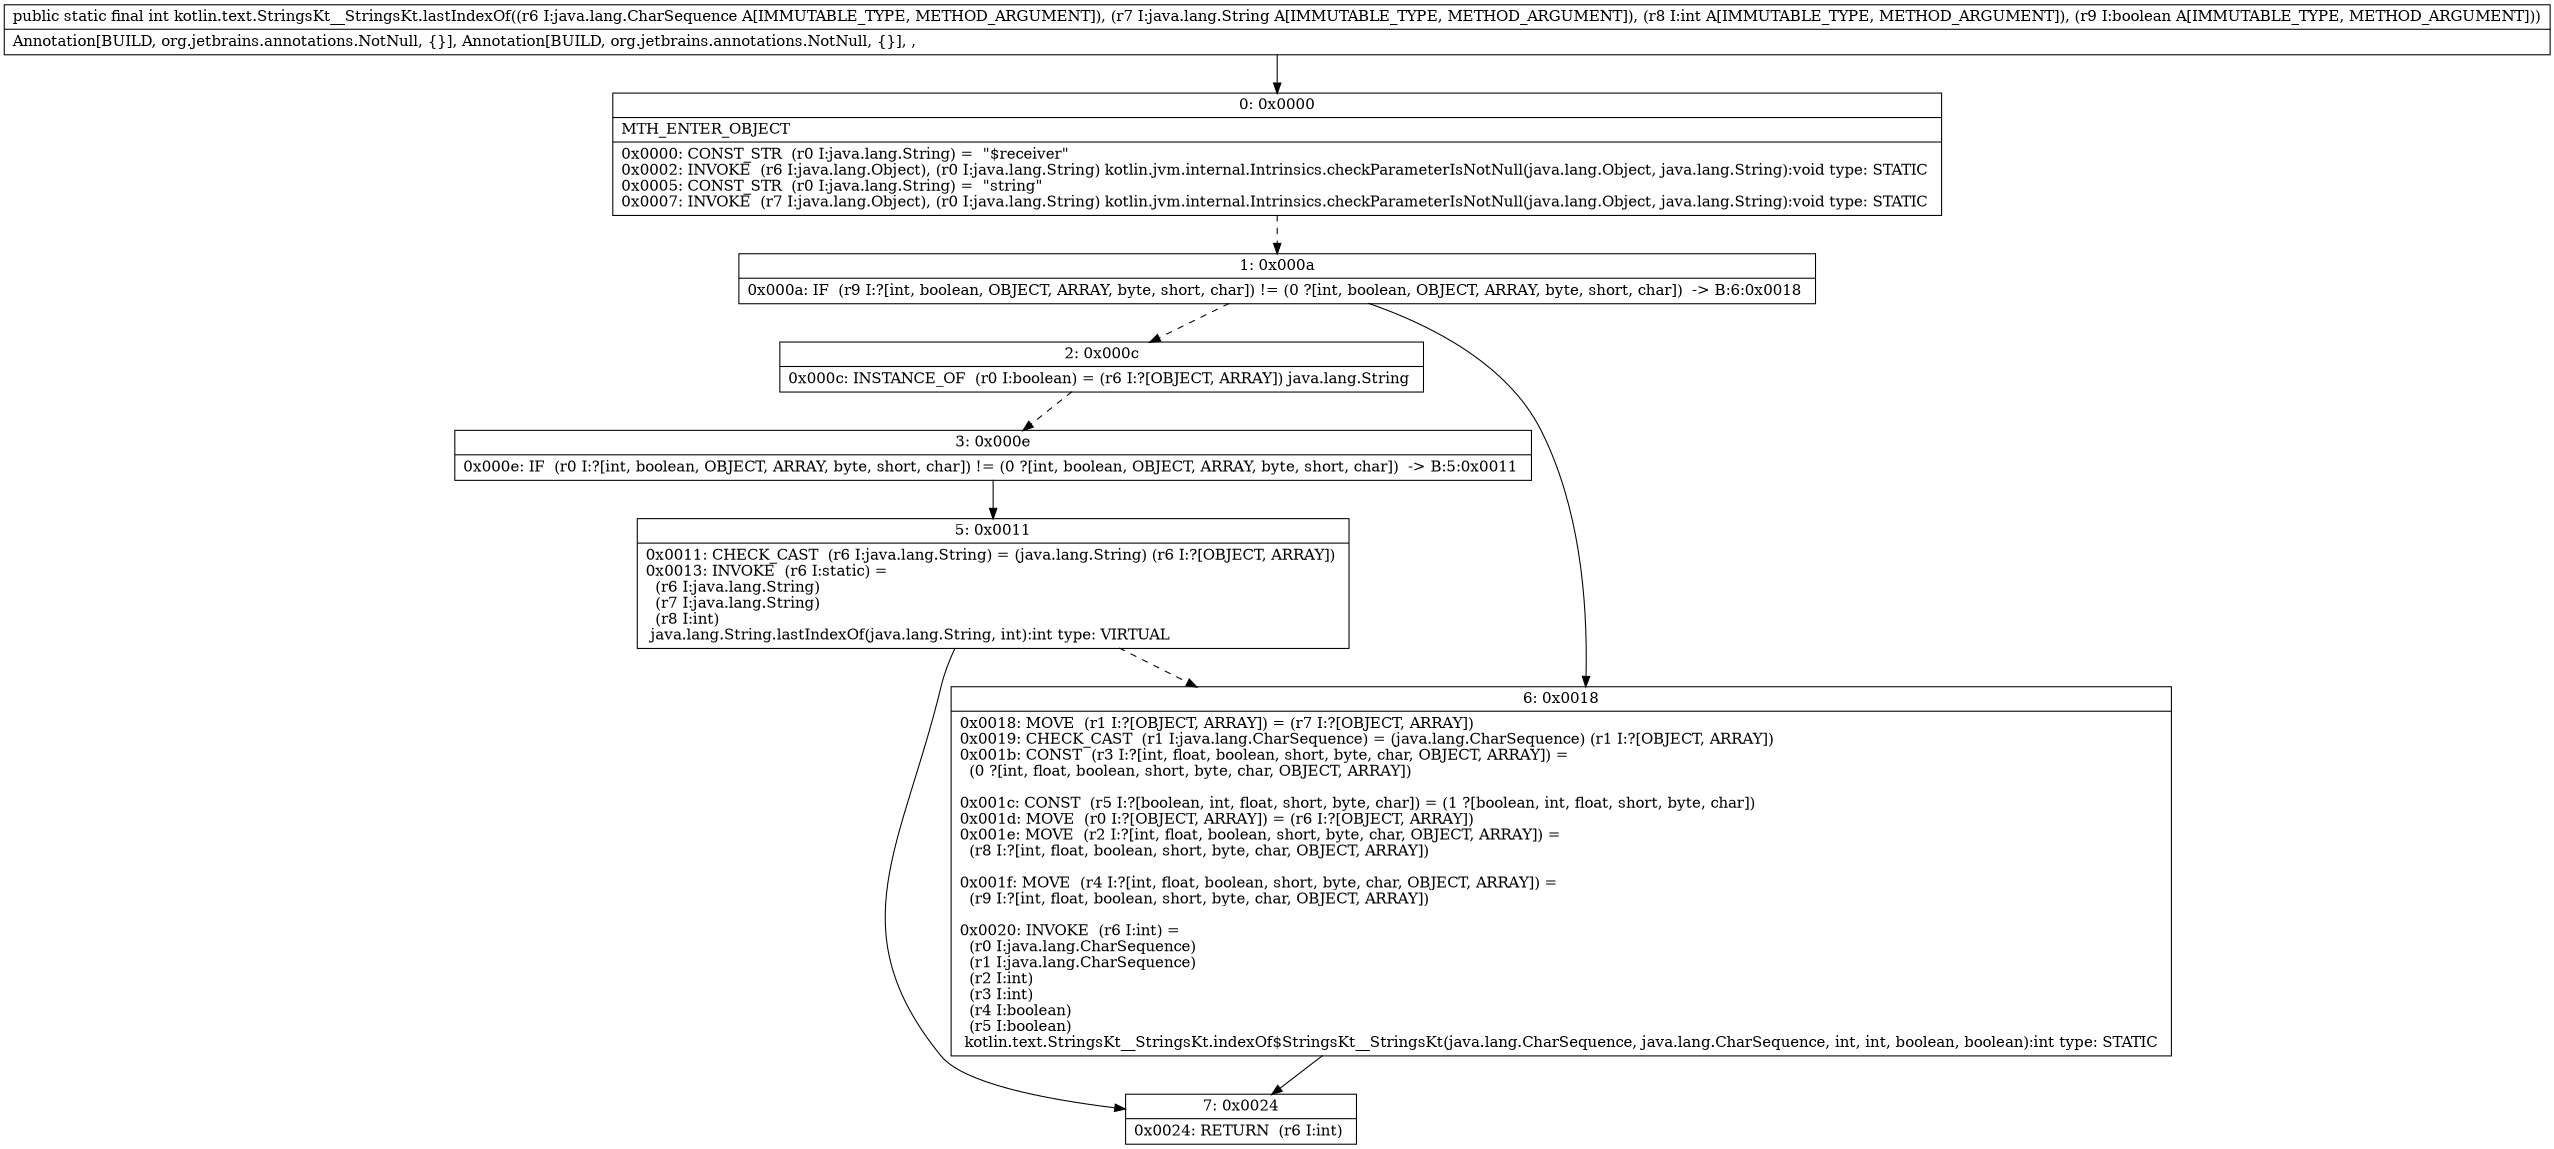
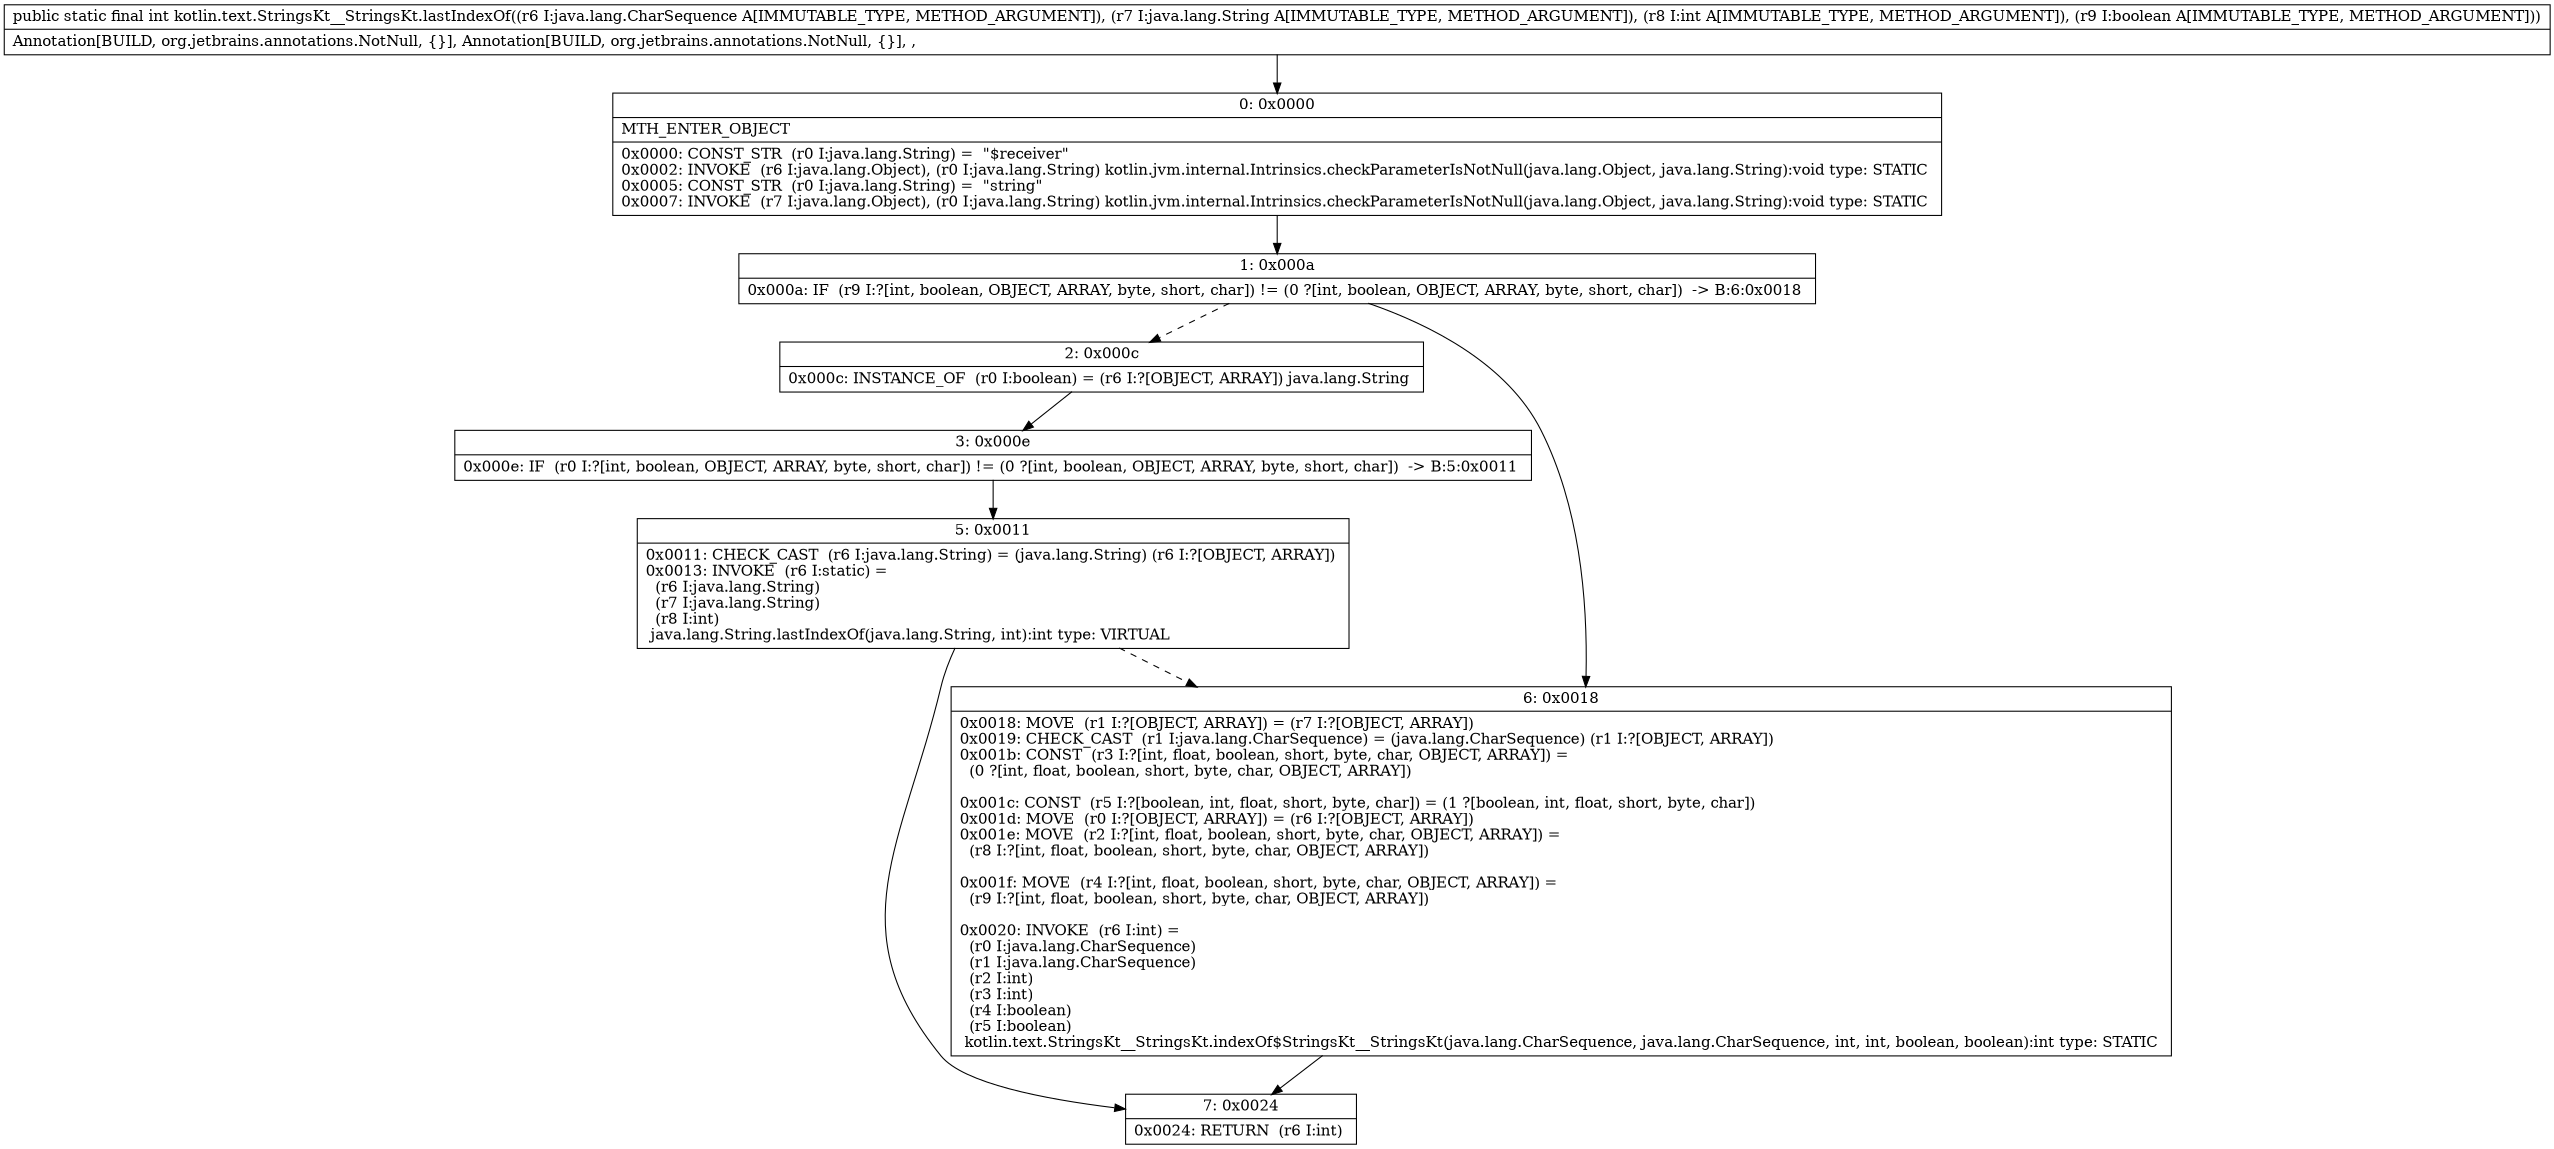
(1277, 229) -> (1277, 229)
(1052, 408) -> (1052, 408)
